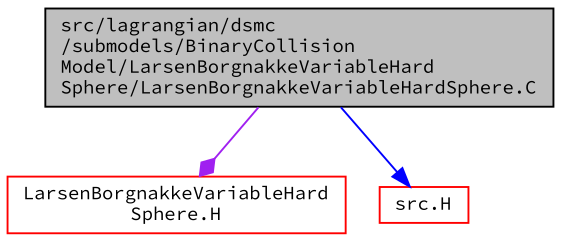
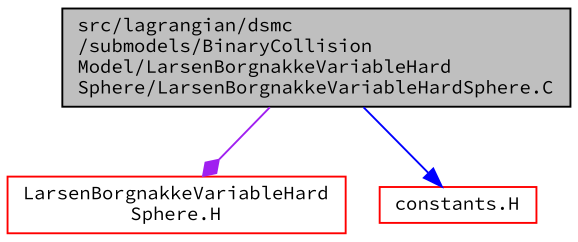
(424, 205) -> (458, 205)
